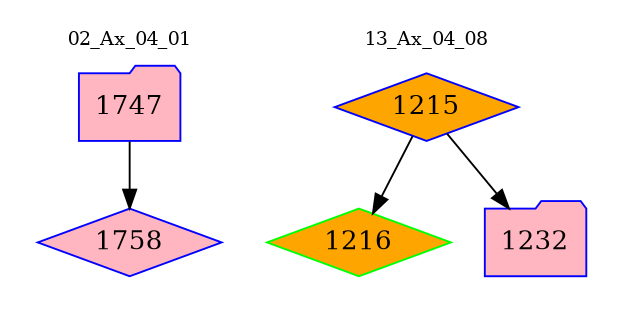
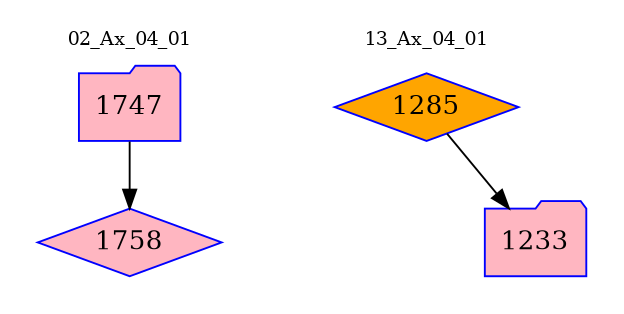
(427, 40) -> (427, 40)
(427, 107) -> (427, 107)
(359, 242) -> none
(536, 242) -> (536, 242)
